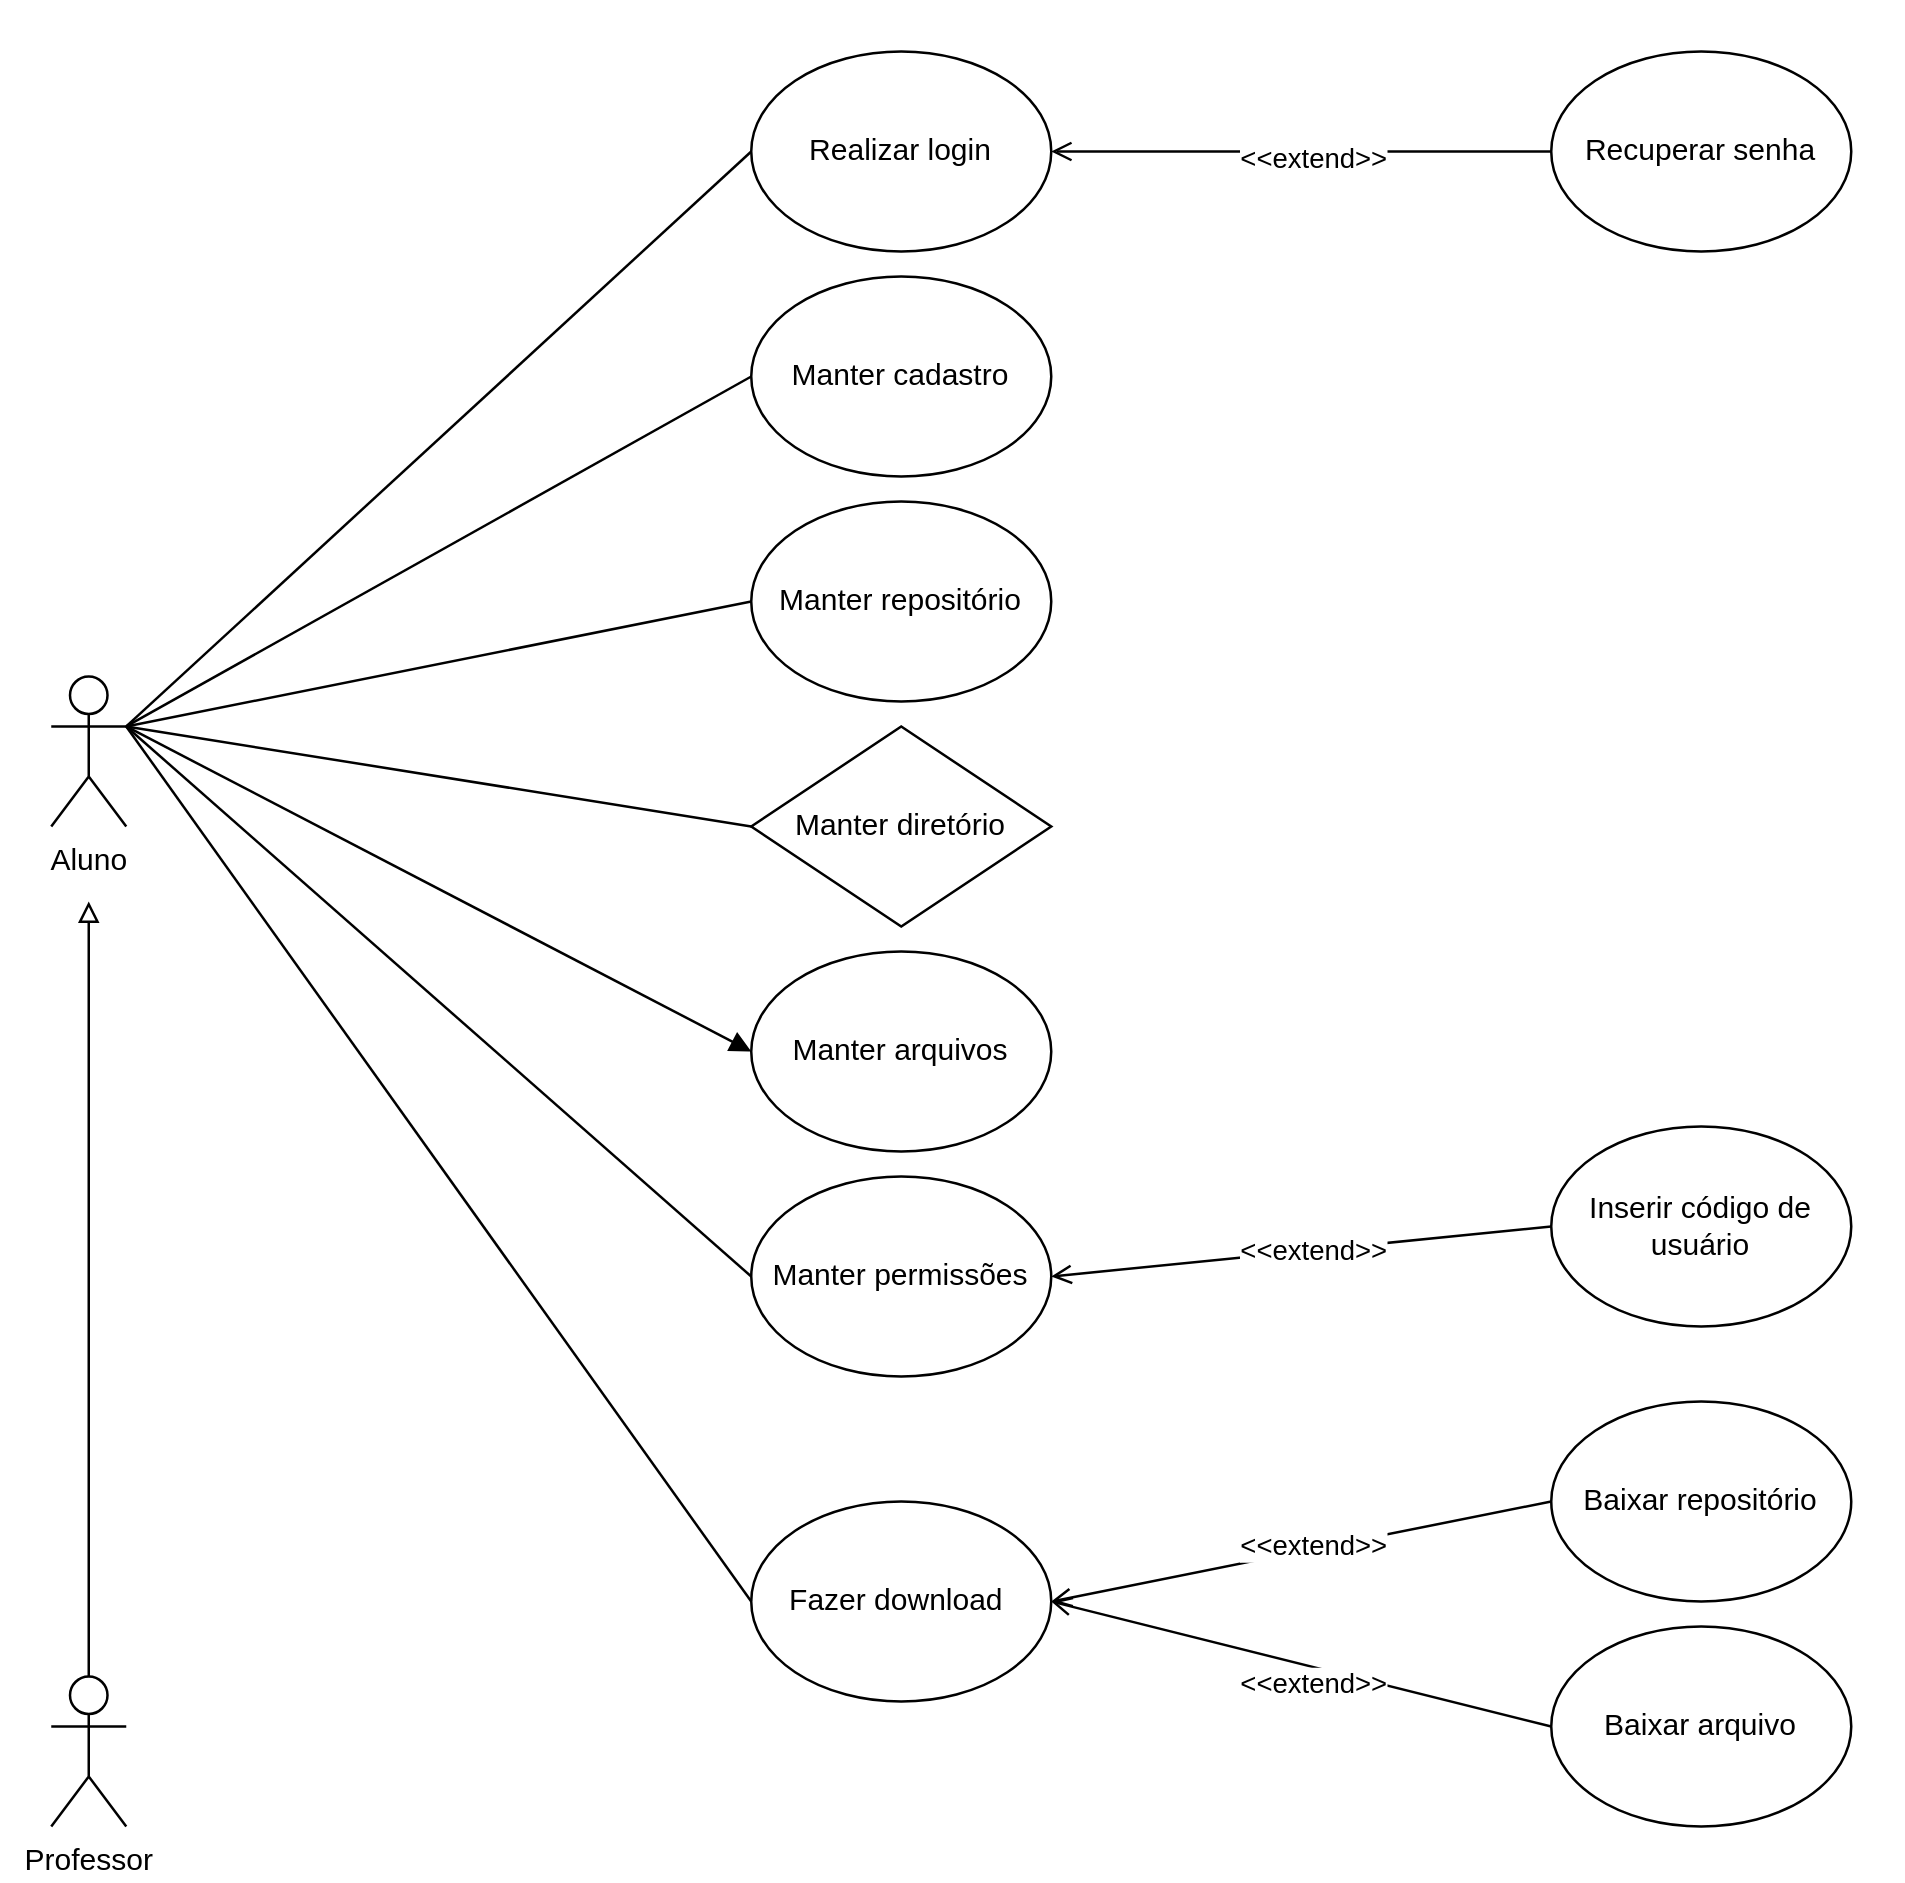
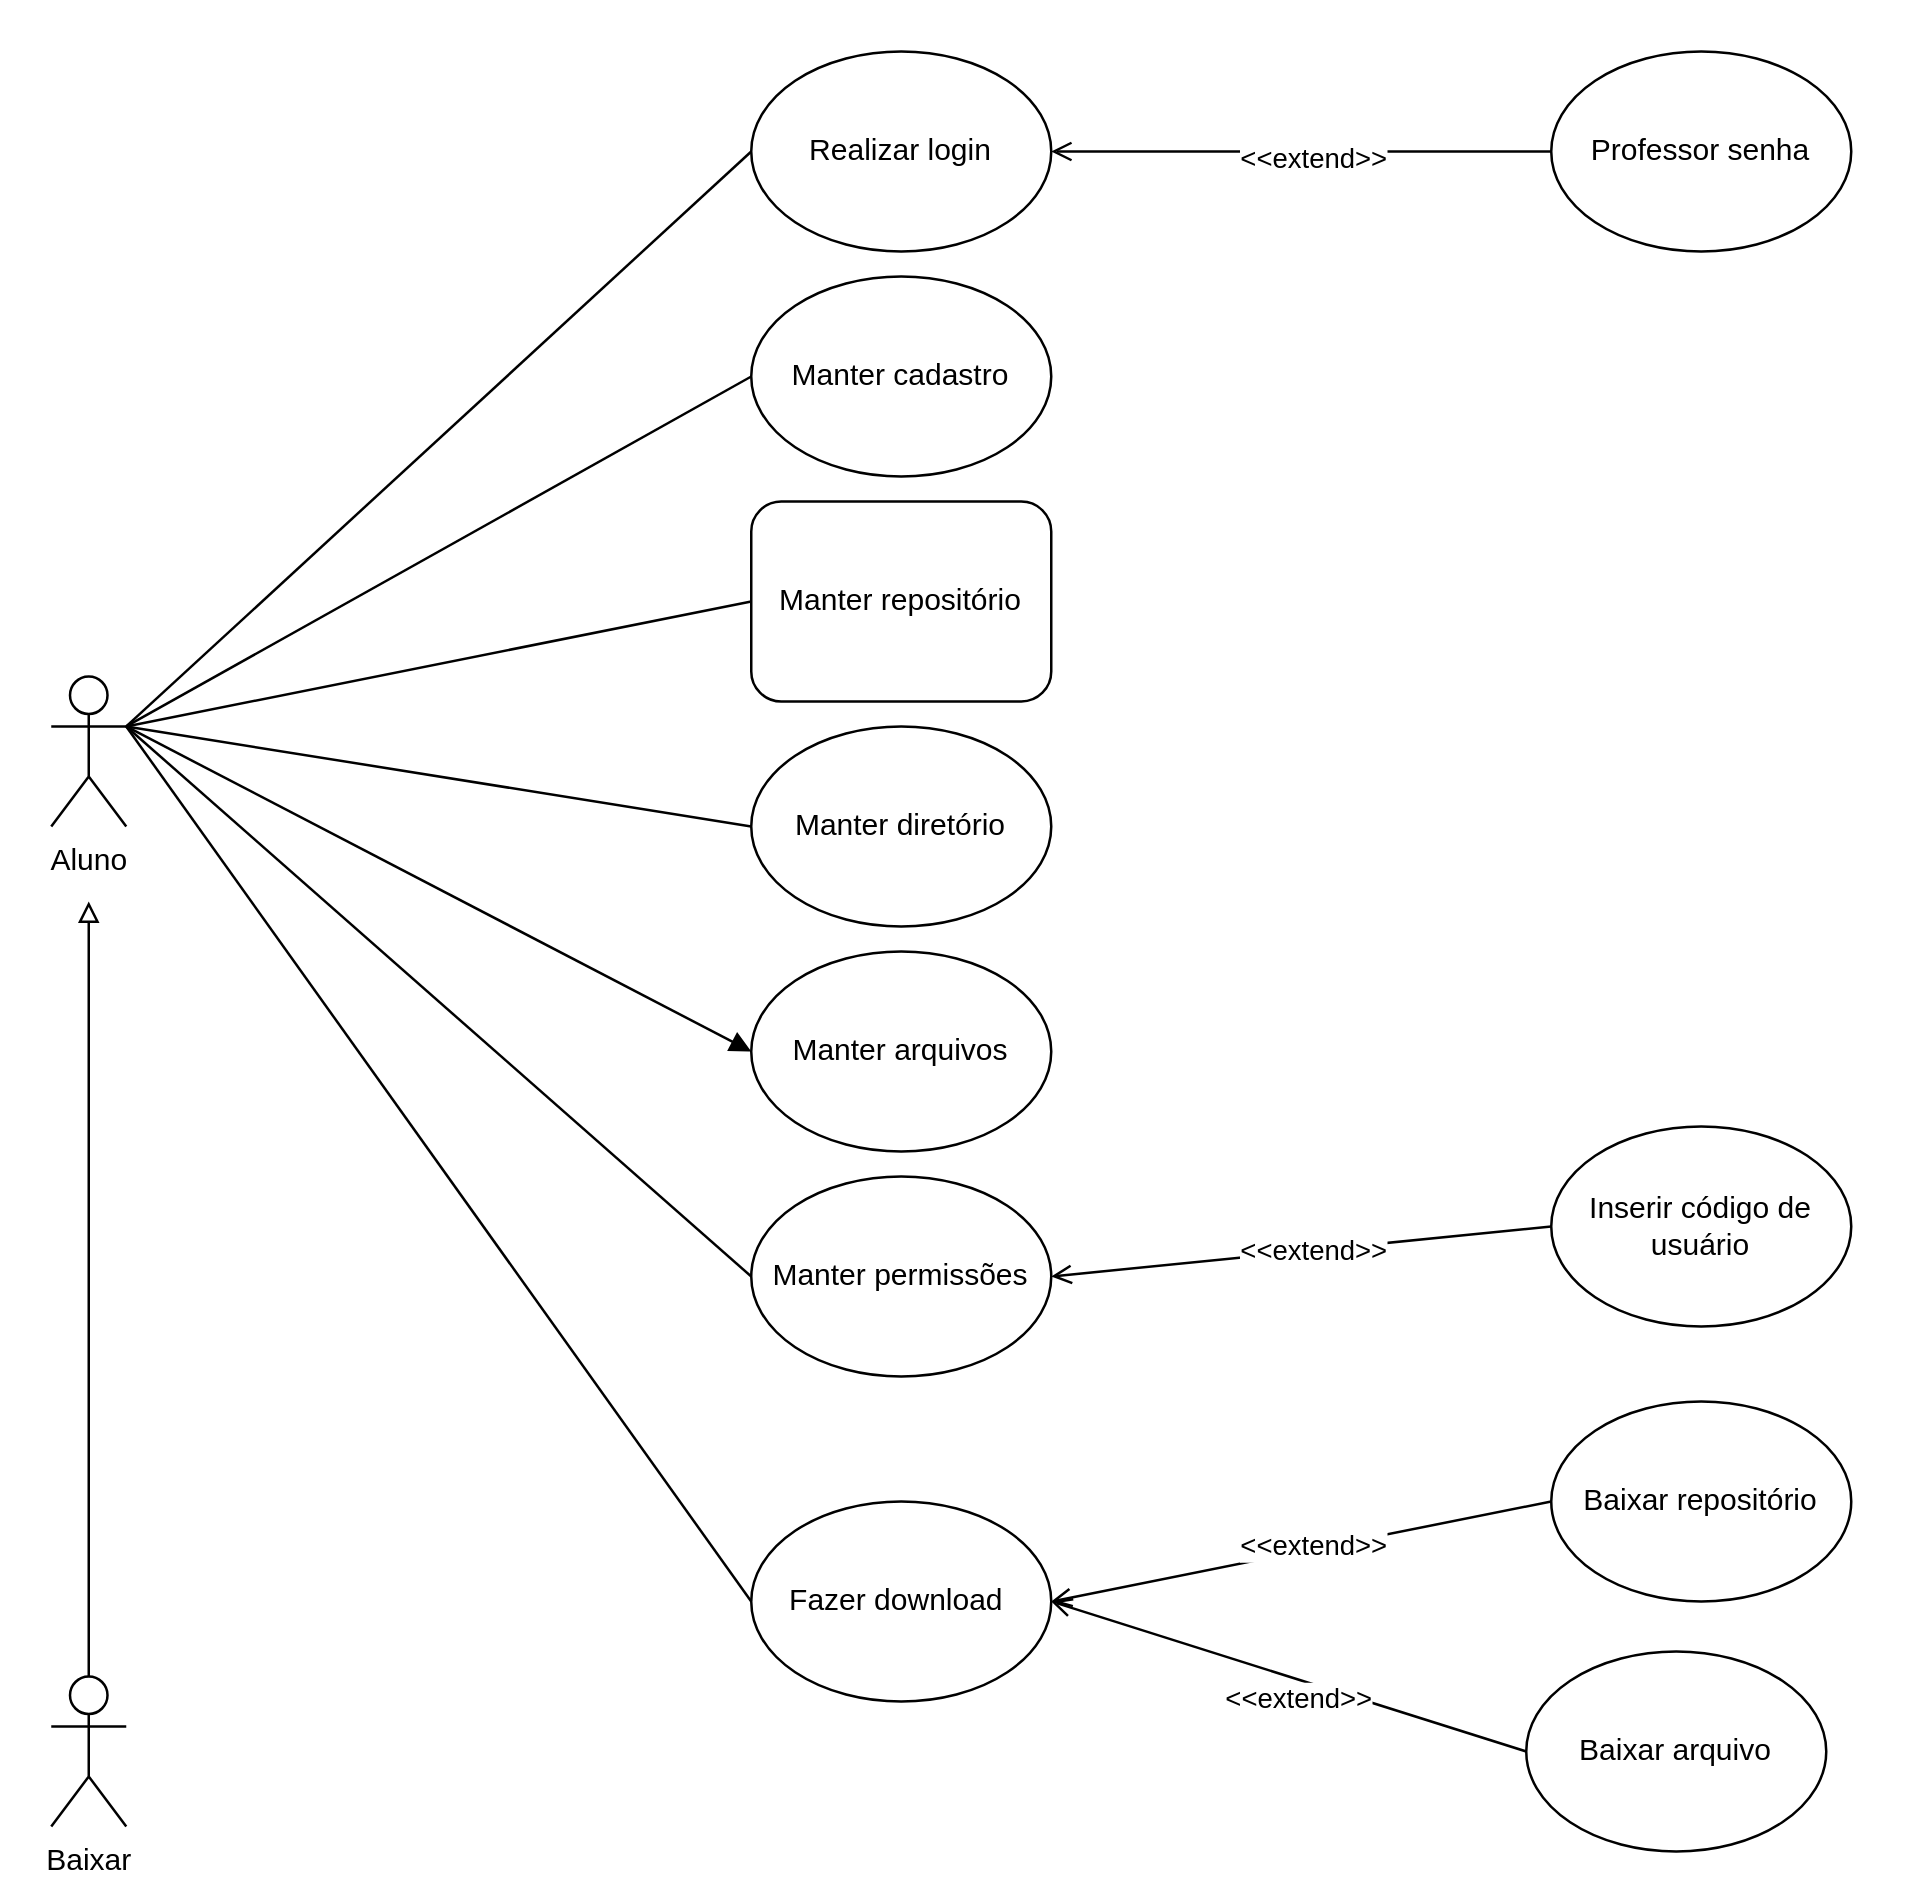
(1701, 151) -> (1701, 151)
(901, 601) -> (901, 601)
(901, 826) -> (901, 826)
(1701, 1726) -> (1676, 1751)
(90, 1862) -> (90, 1862)
